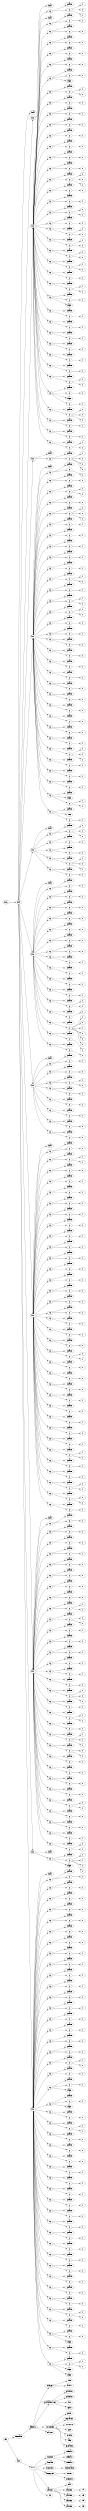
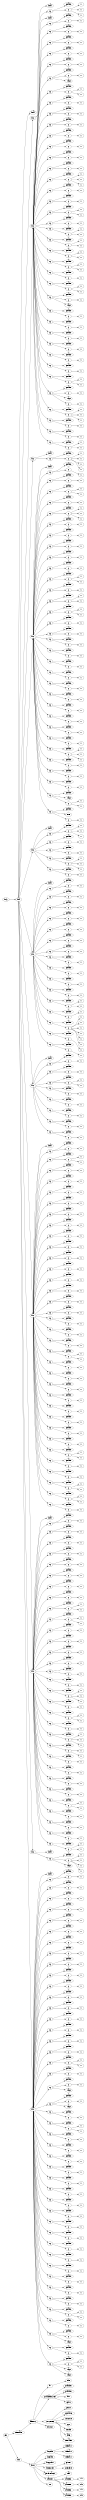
(50, 2386) -> (50, 2386)
(69, 2386) -> none
(59, 2468) -> (39, 2470)
